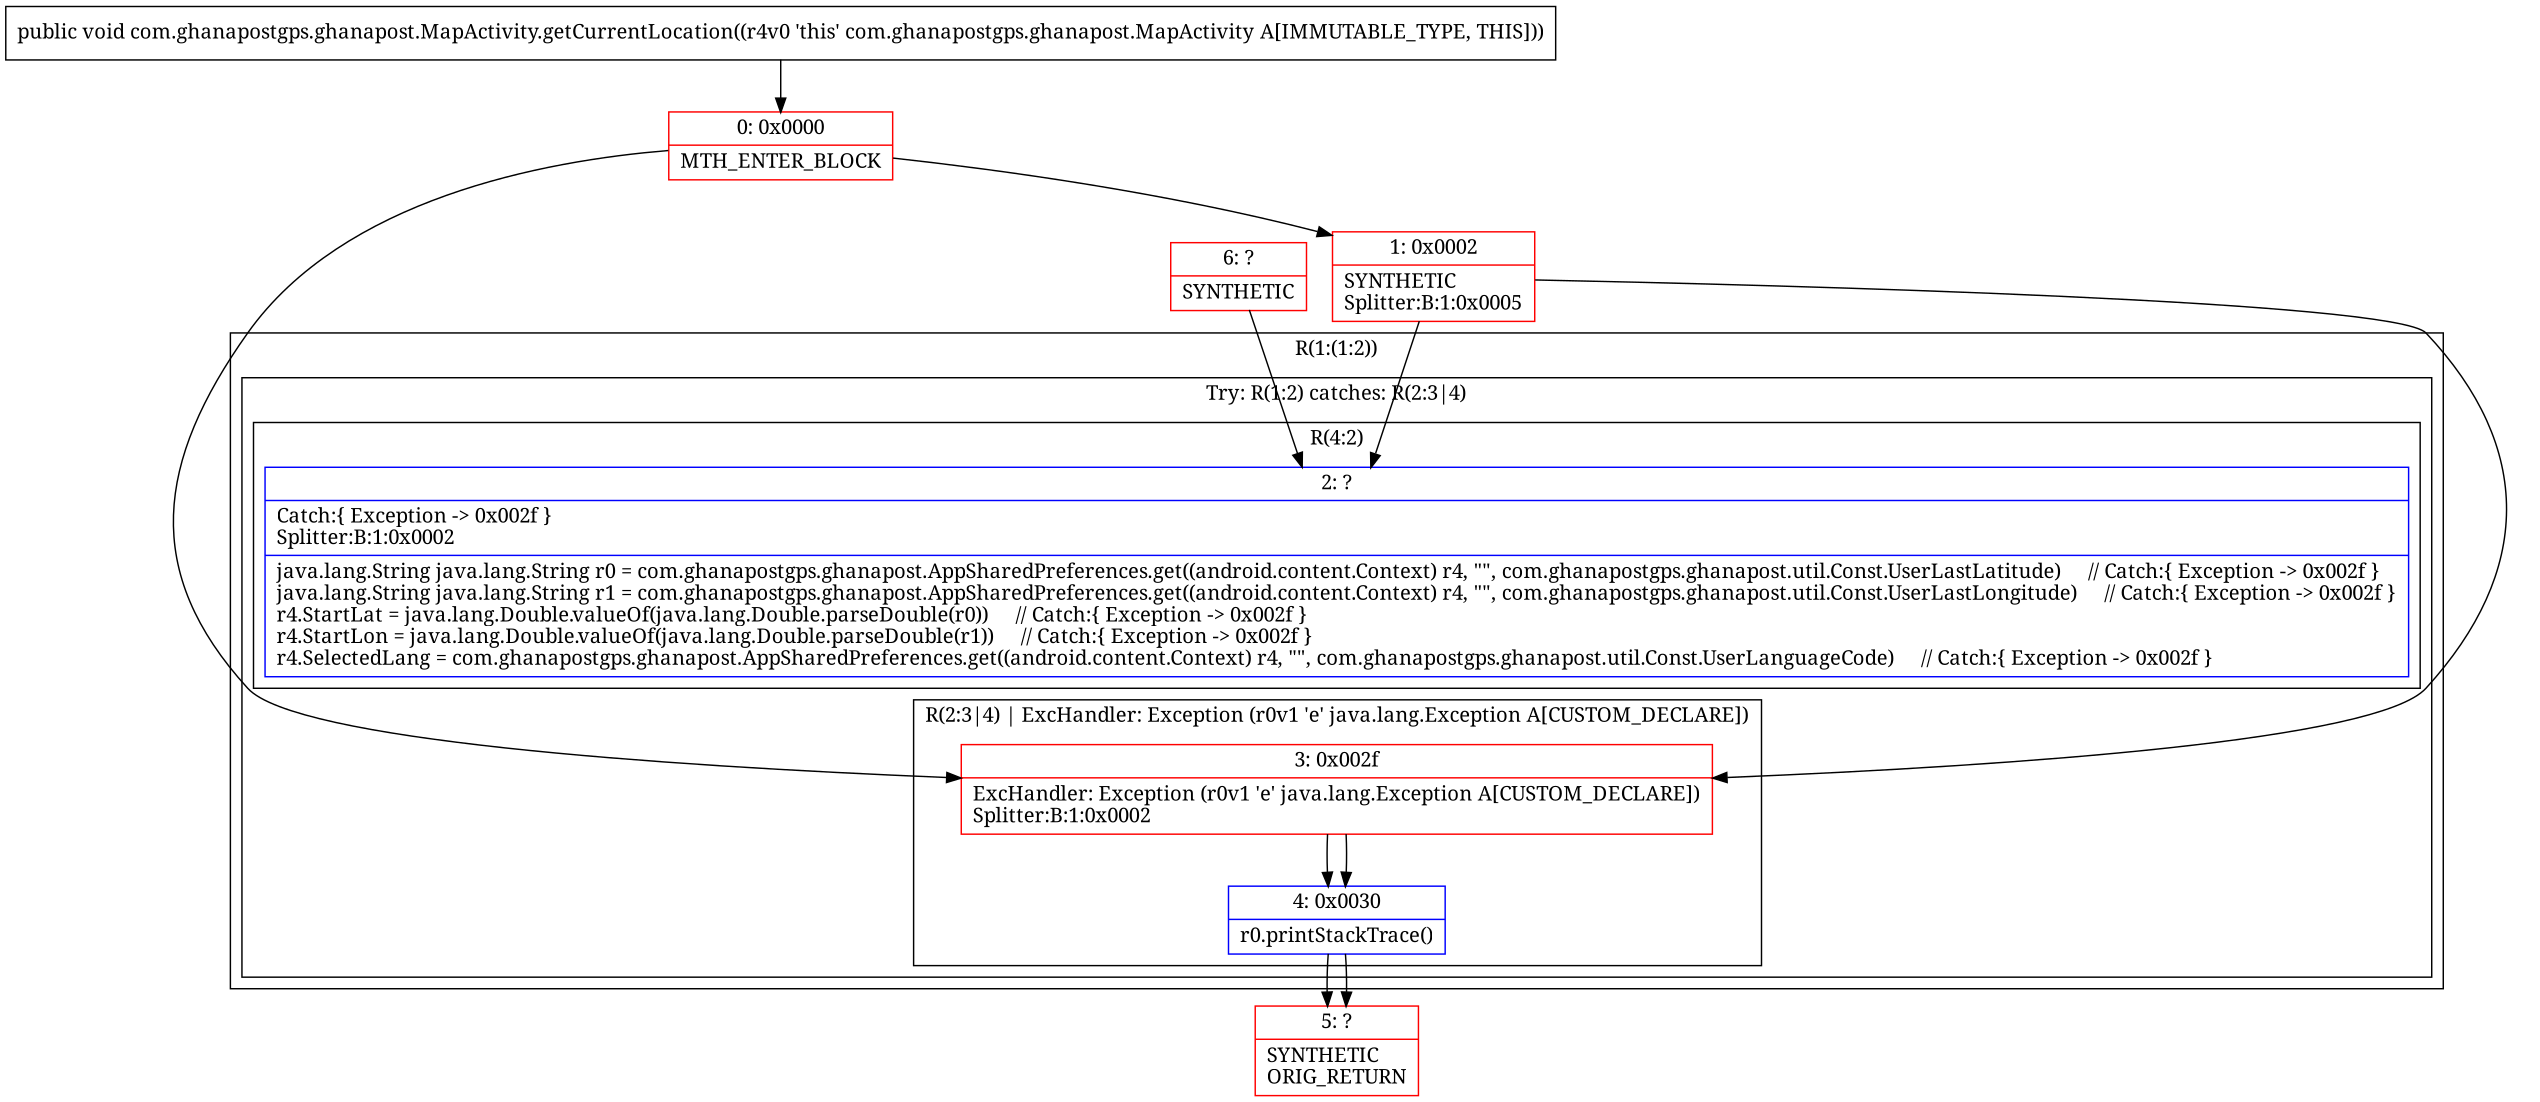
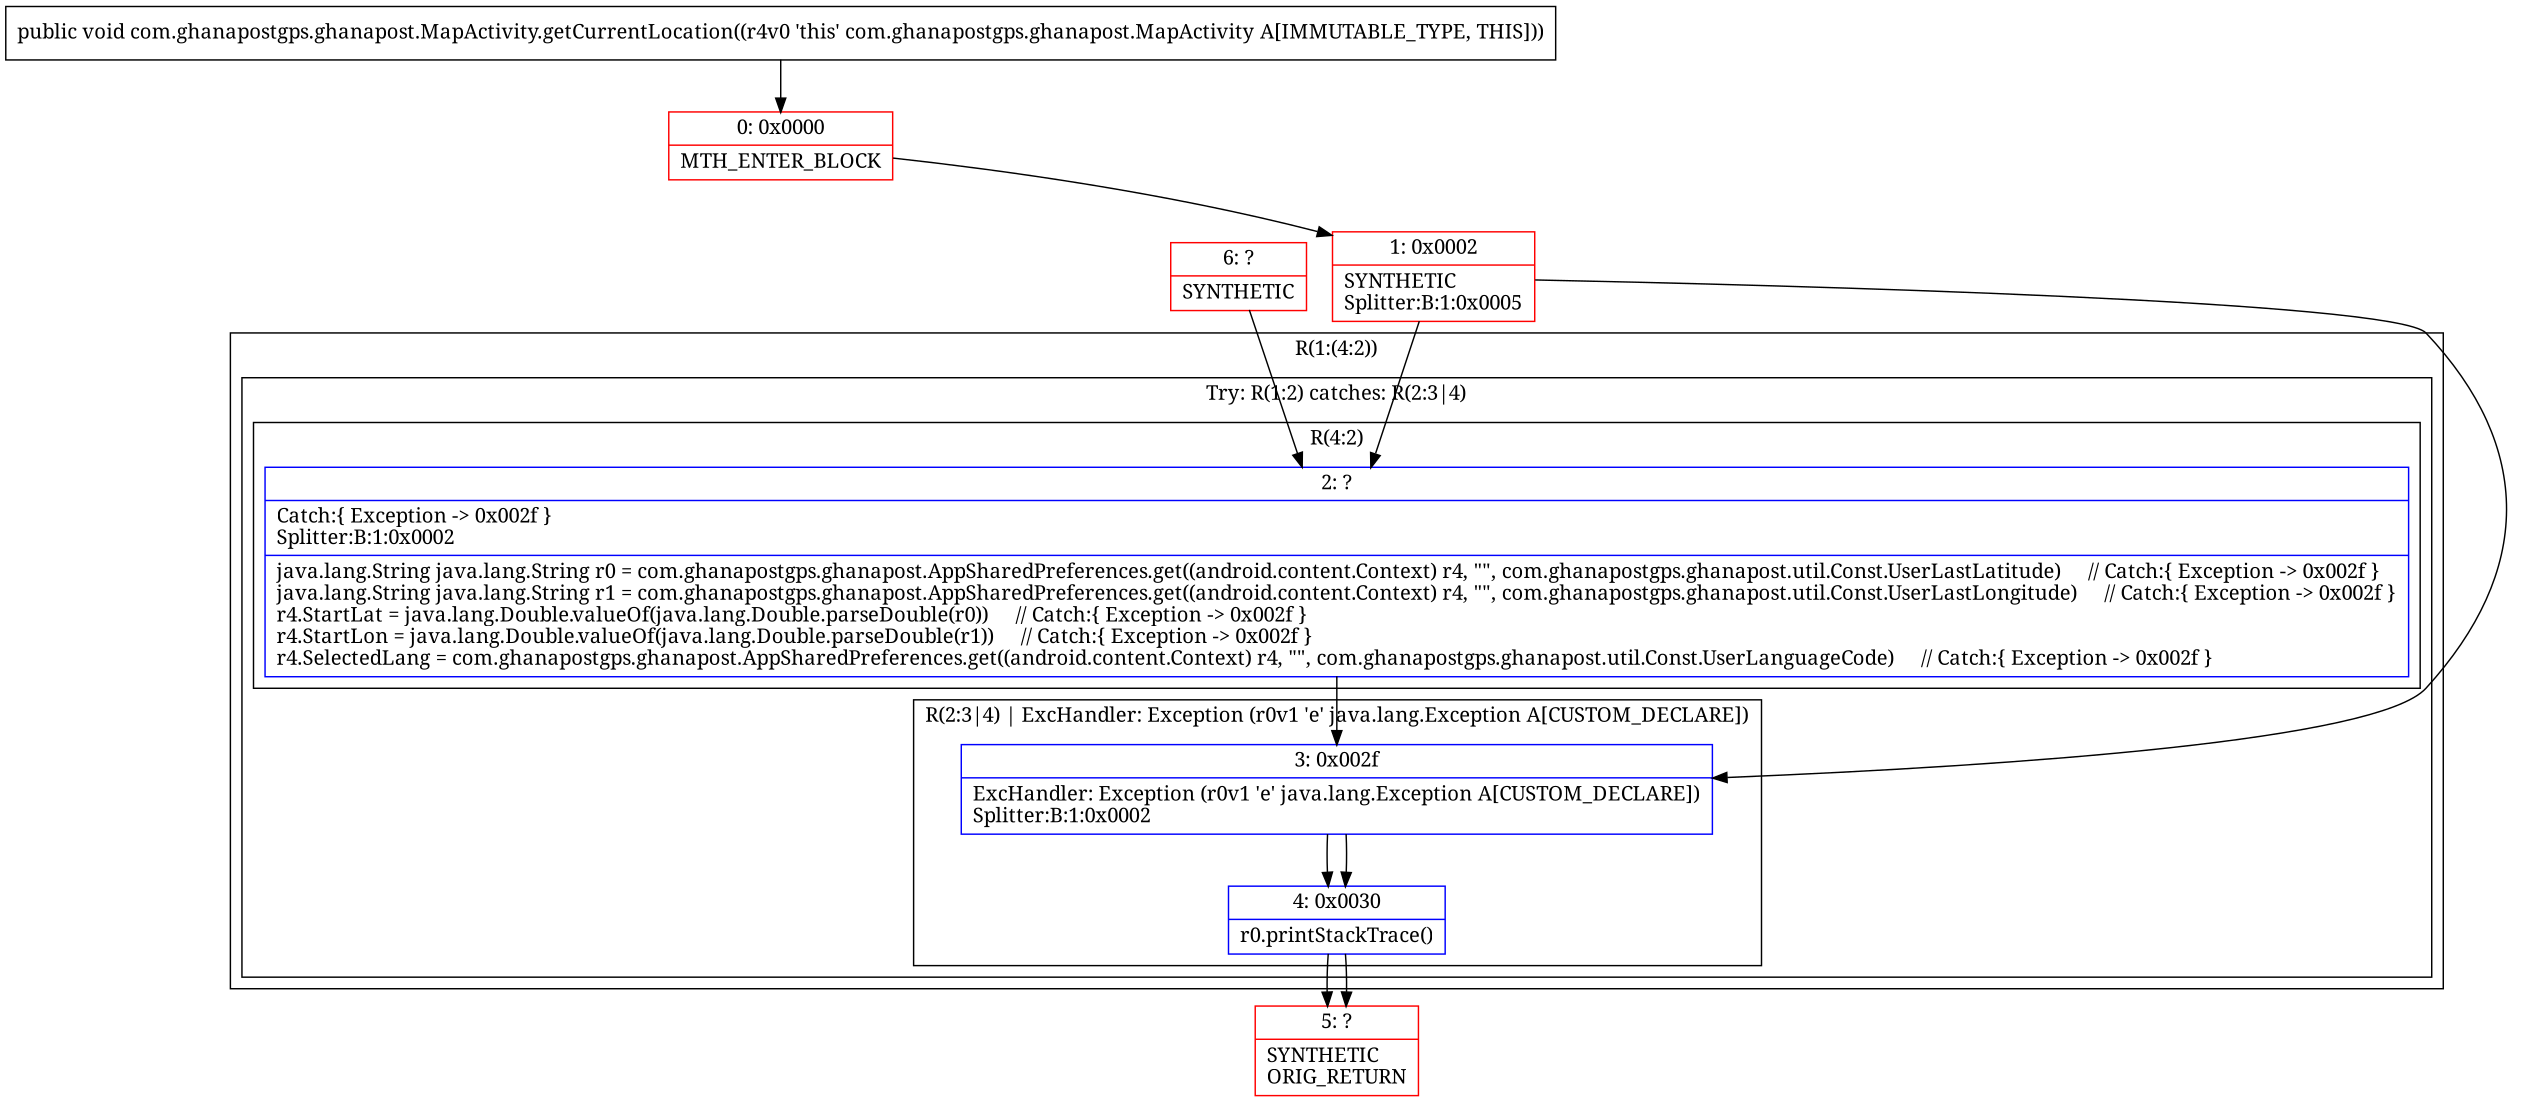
(1337, 350) -> (1337, 350)
(203, 625) -> (1337, 709)
(1337, 789) -> (1337, 789)
